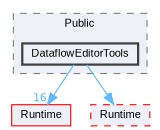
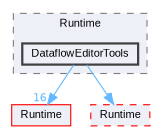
(80, 24) -> (80, 24)
